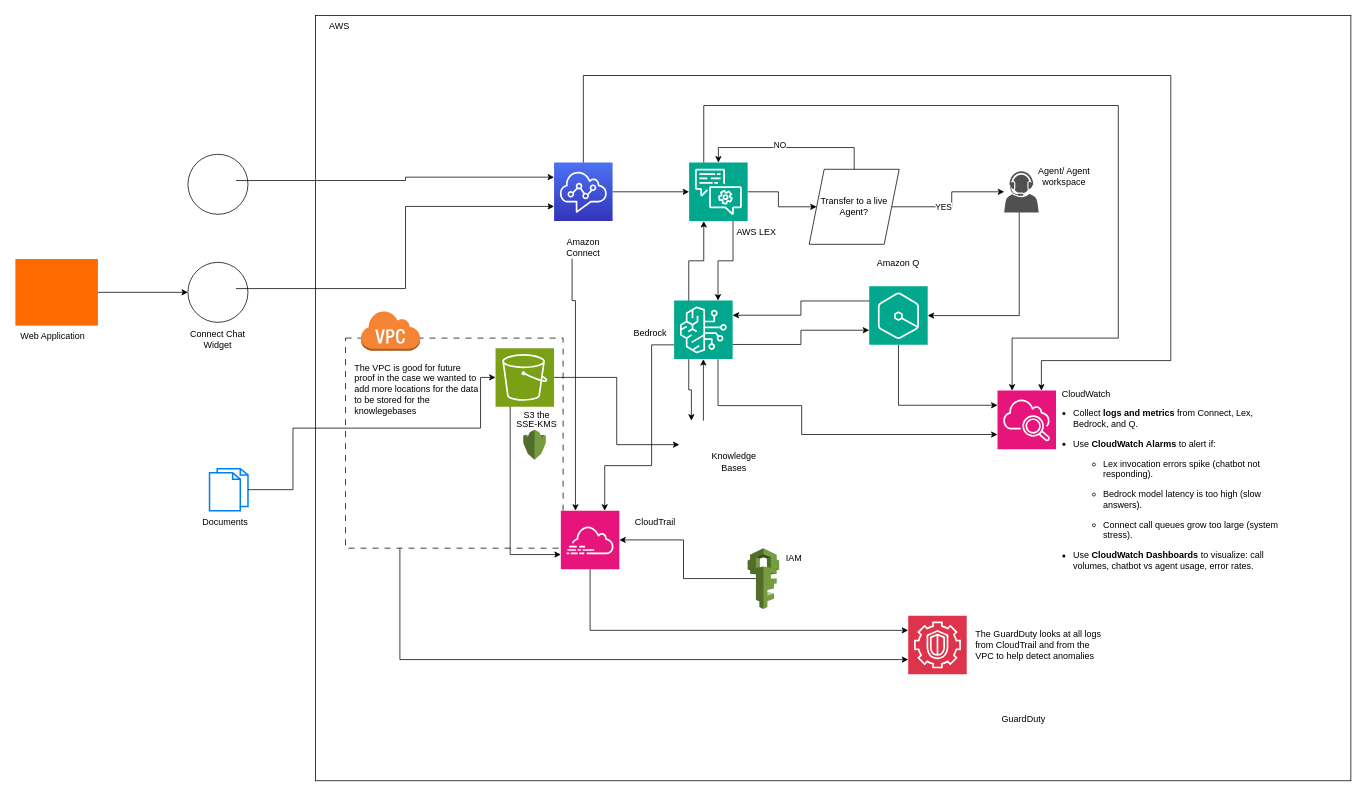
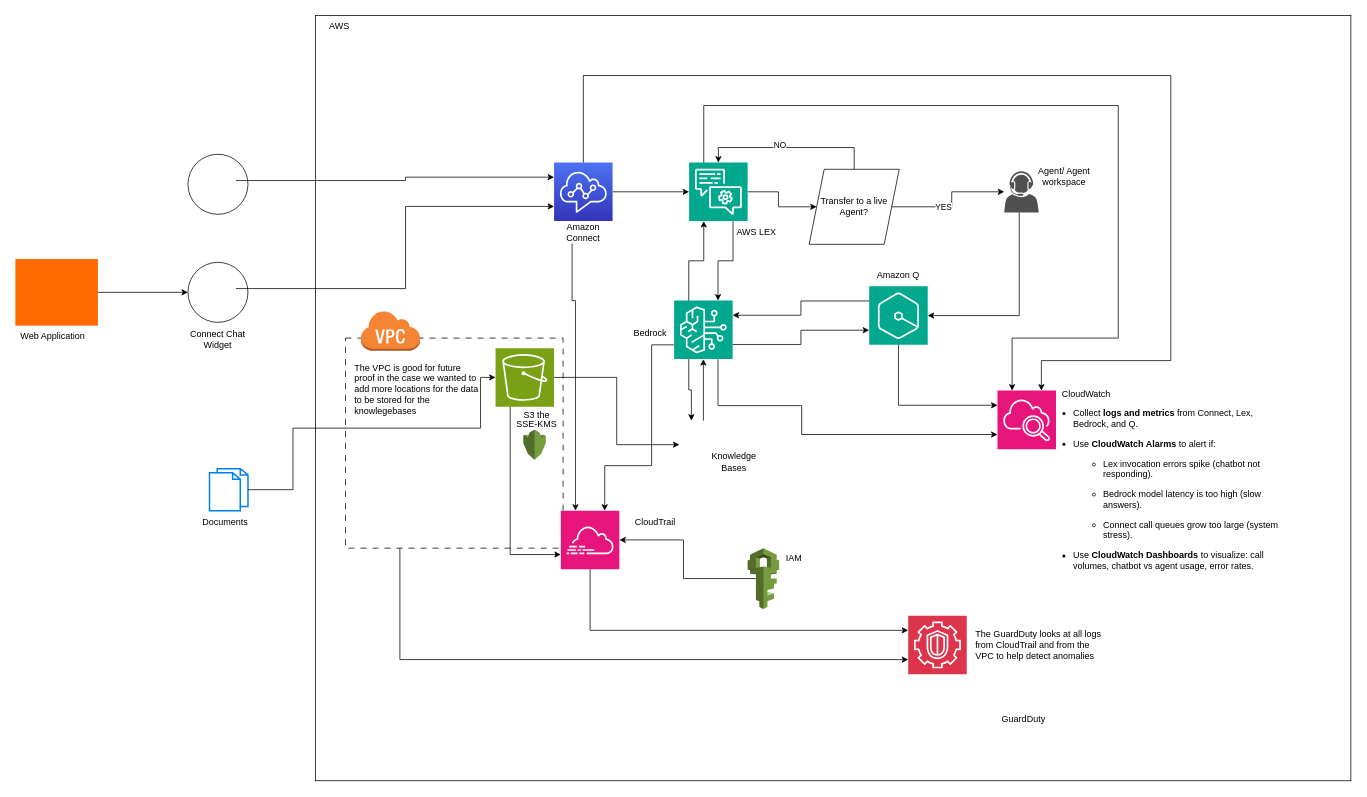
(583, 247) -> (583, 232)
(898, 264) -> (898, 275)
